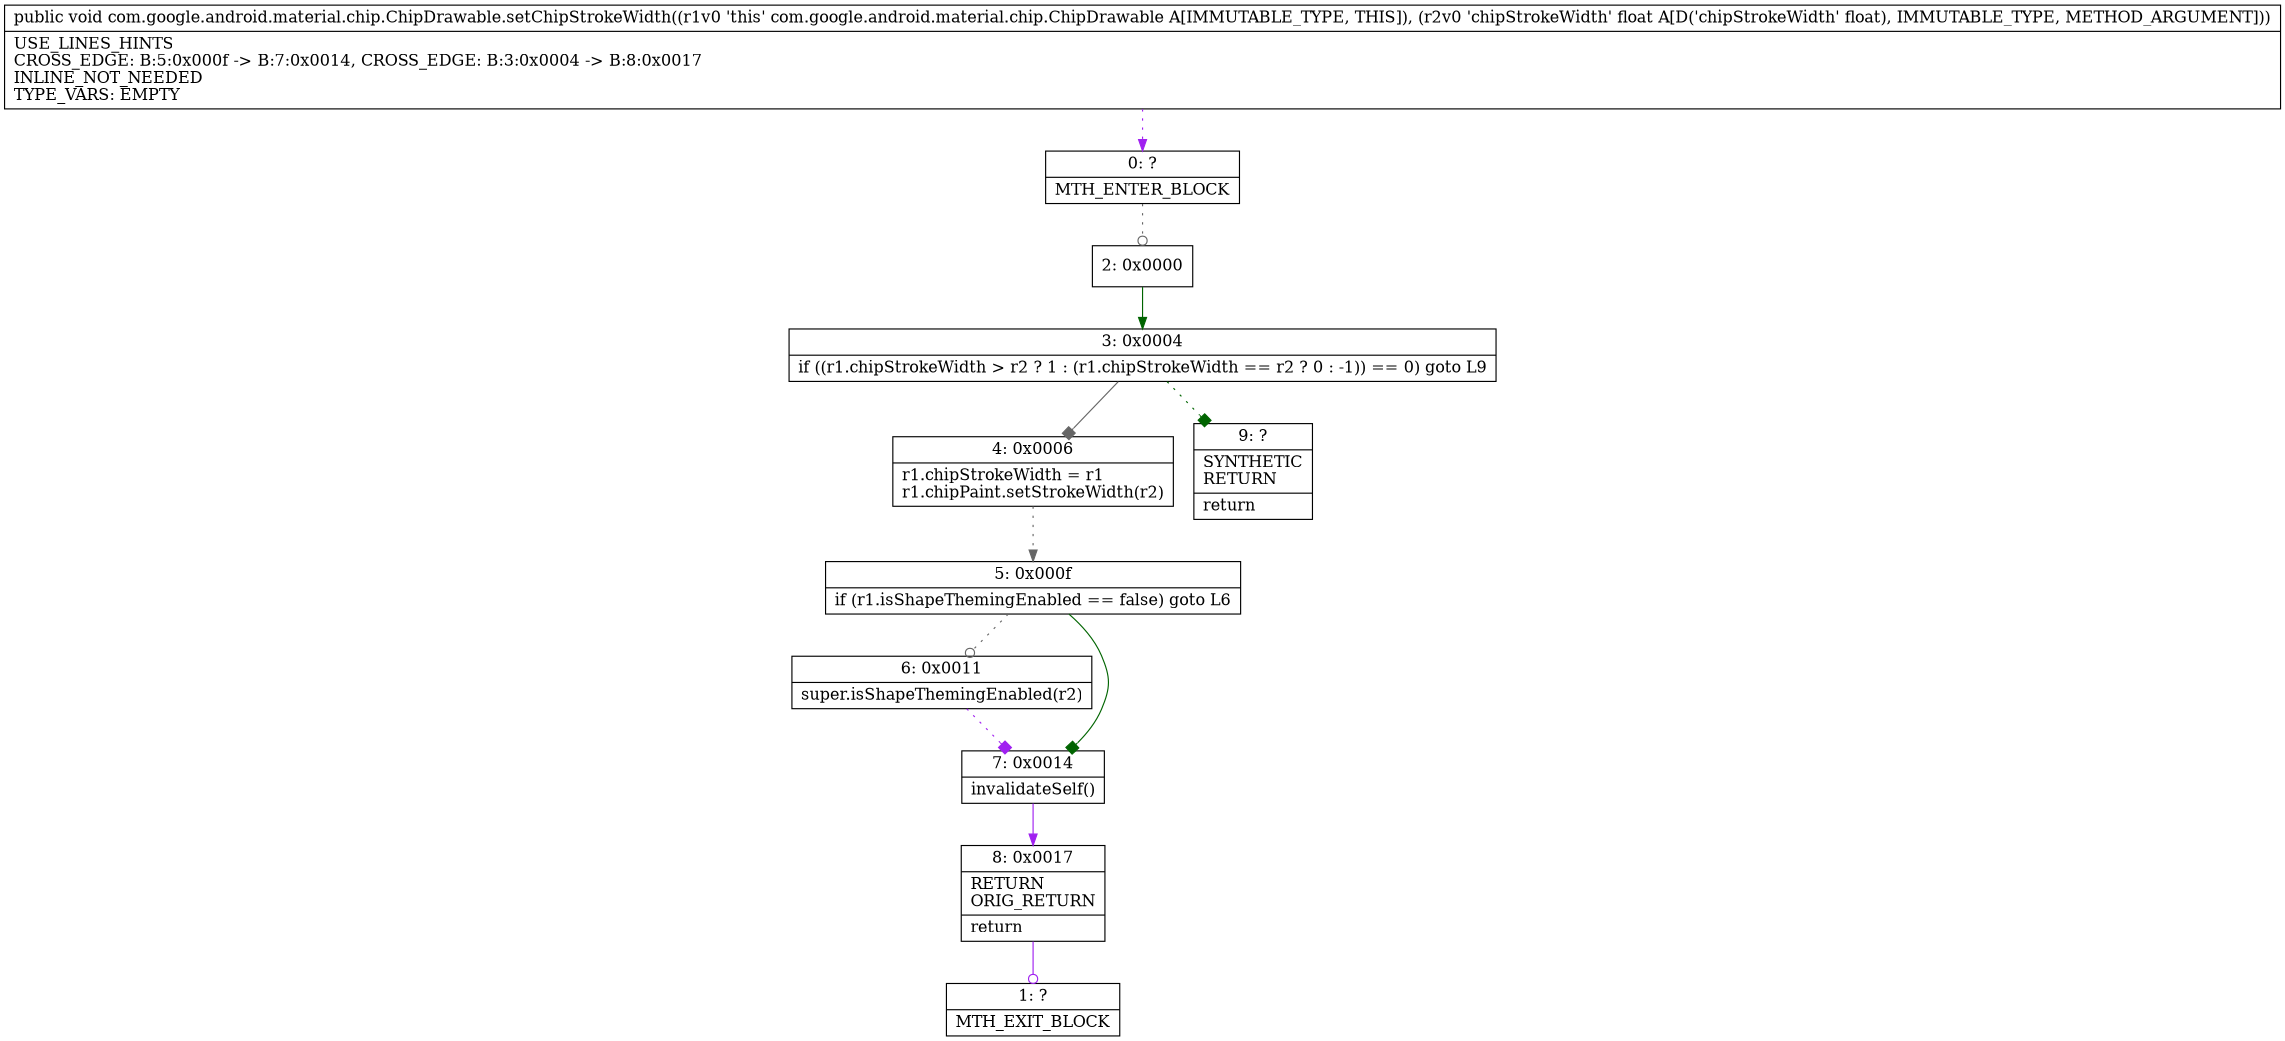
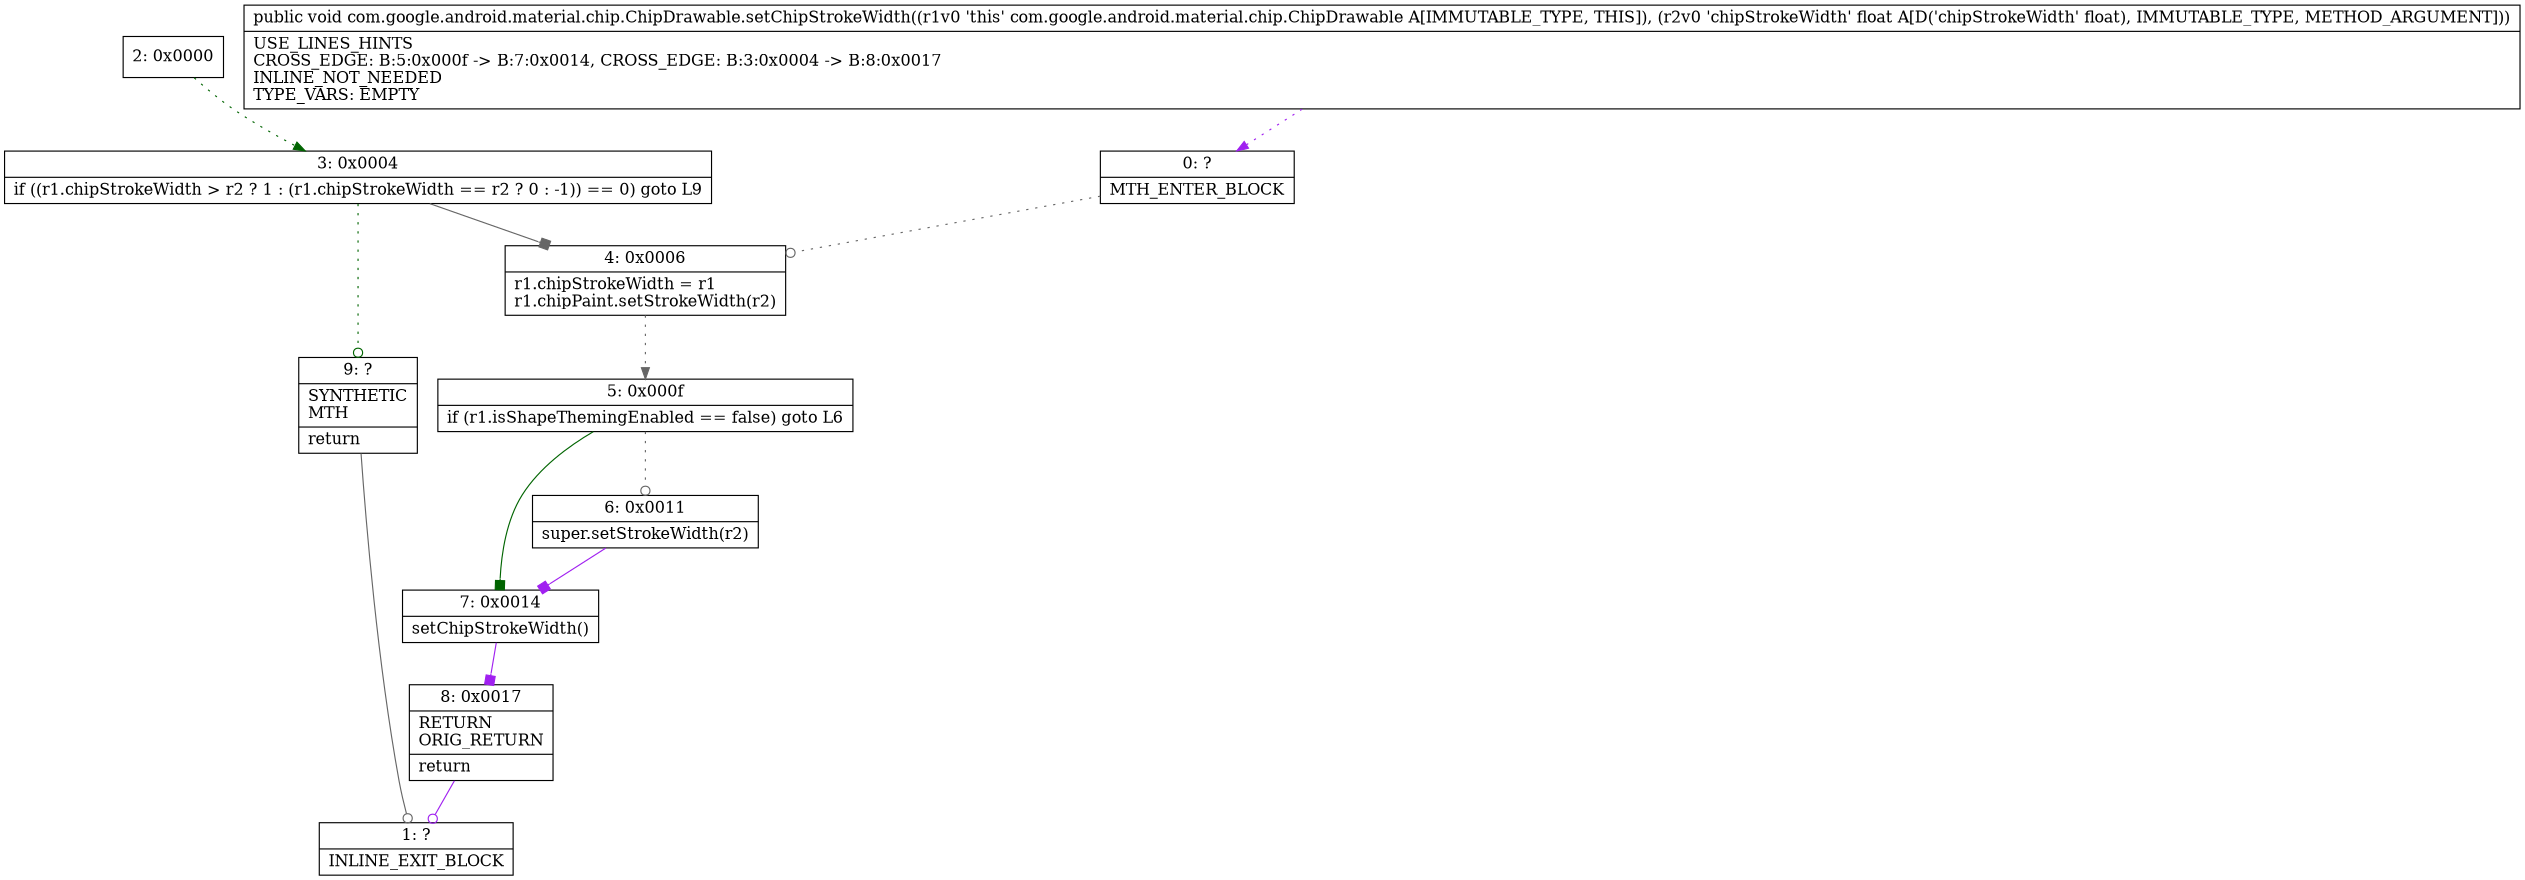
(1143, 220) -> (948, 224)
(1143, 302) -> (242, 115)
(1183, 398) -> (358, 276)
(1240, 479) -> (328, 413)
none -> (378, 634)
(942, 695) -> (645, 534)
(983, 726) -> (578, 566)
(1033, 790) -> (501, 629)
(1033, 819) -> (494, 658)
(1033, 1022) -> (416, 861)
